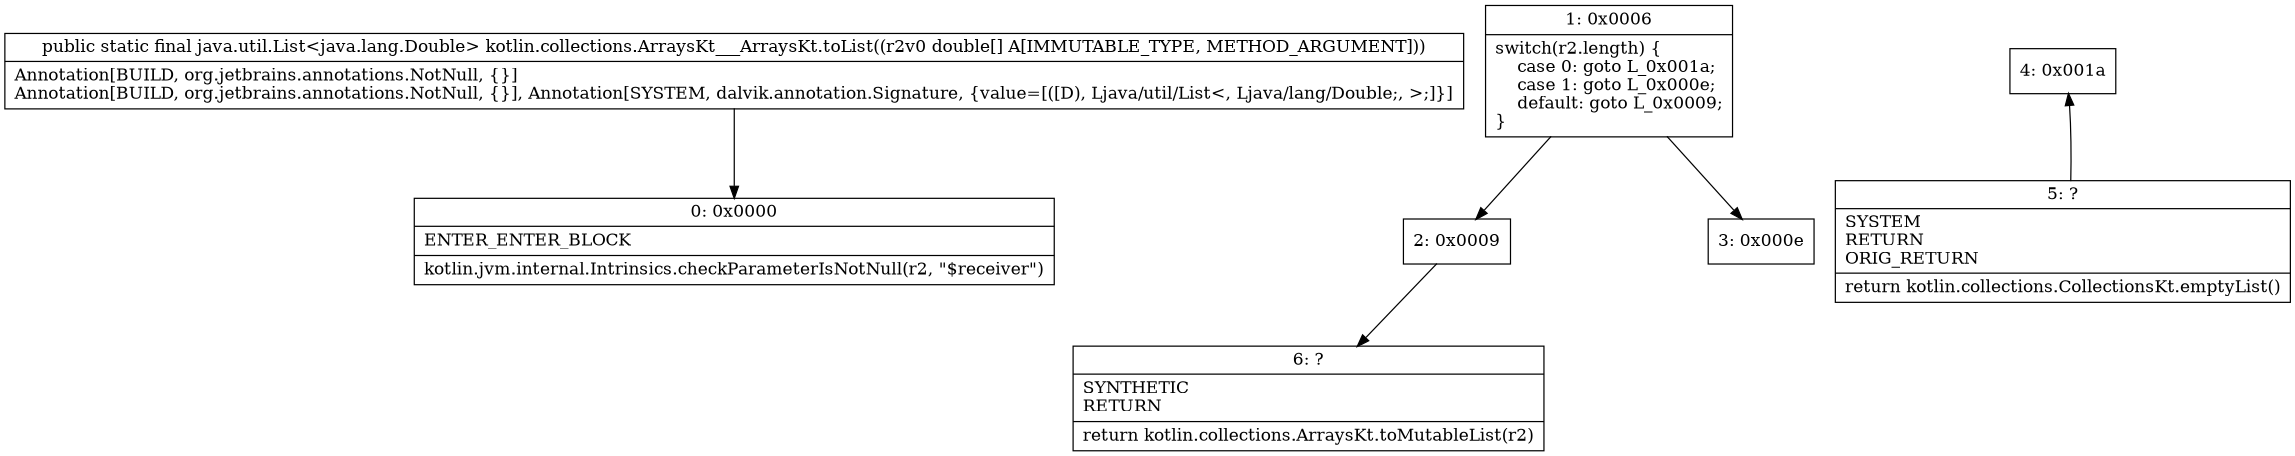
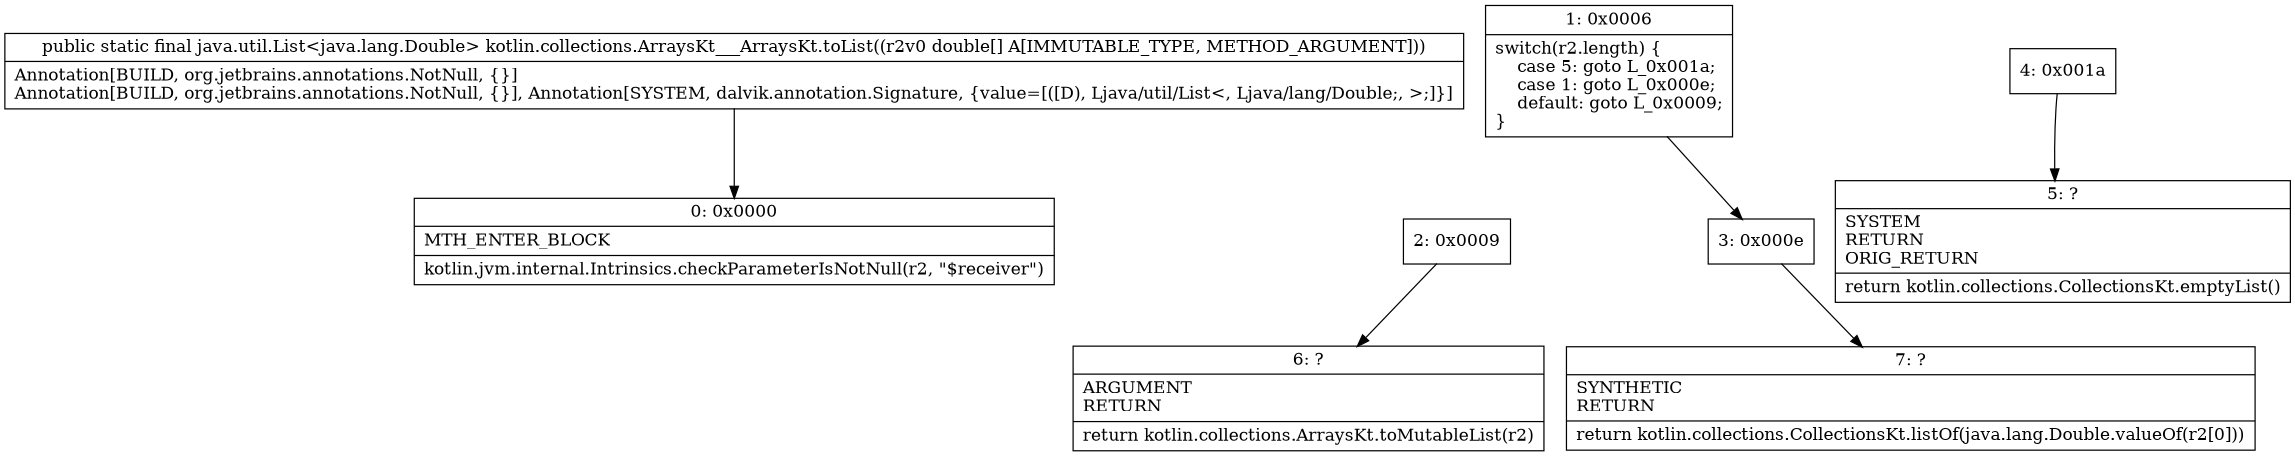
(1605, 67) -> (1605, 67)
(2071, 143) -> (2055, 131)
(1518, 173) -> none
(528, 240) -> (518, 240)
(1136, 388) -> (1138, 388)
none -> (1911, 398)
